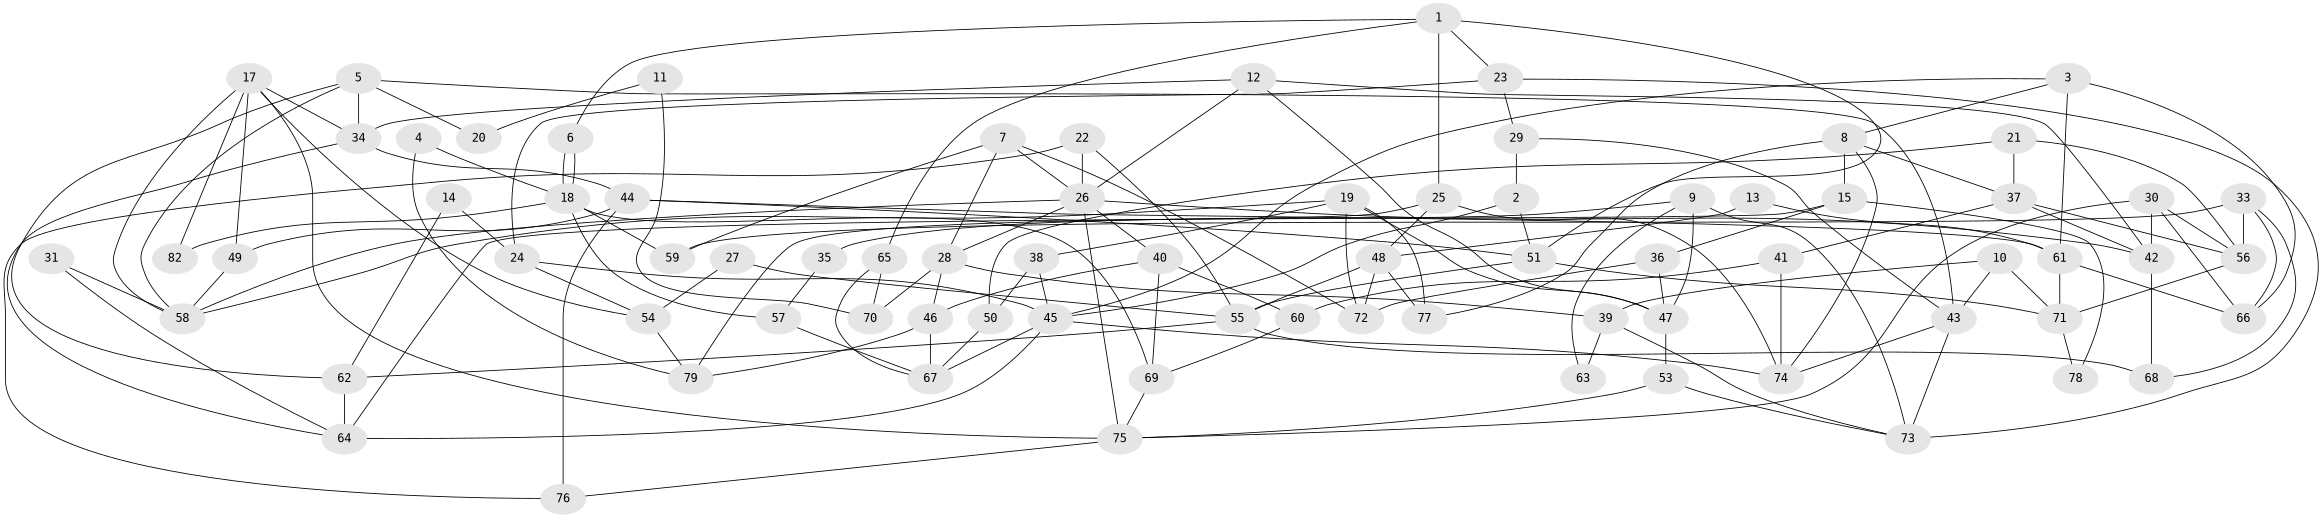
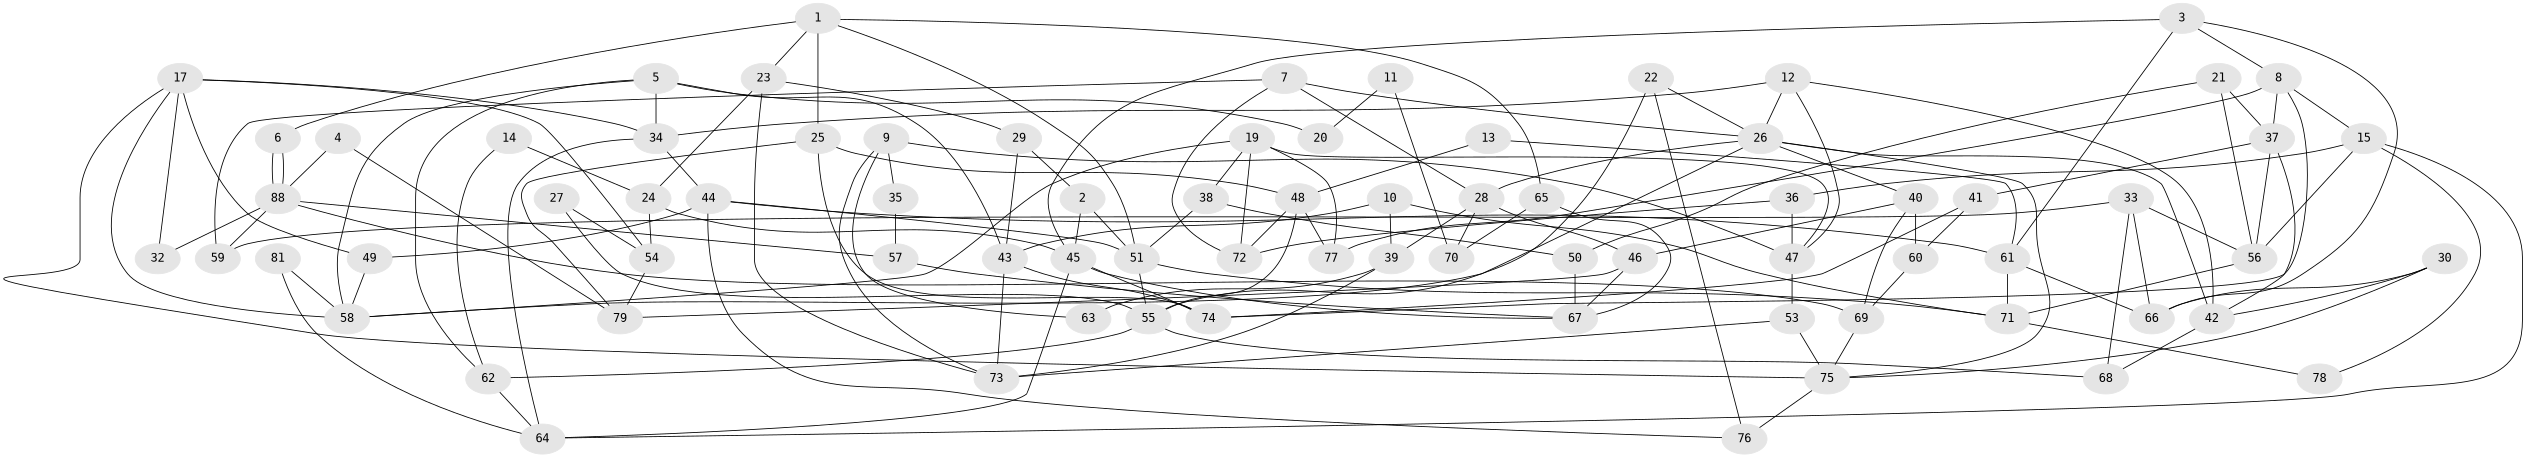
(567, 199) -> (278, 199)
(2198, 229) -> (2314, 194)
(51, 259) -> (278, 259)
(175, 259) -> (158, 259)
(1043, 289) -> (1168, 231)
